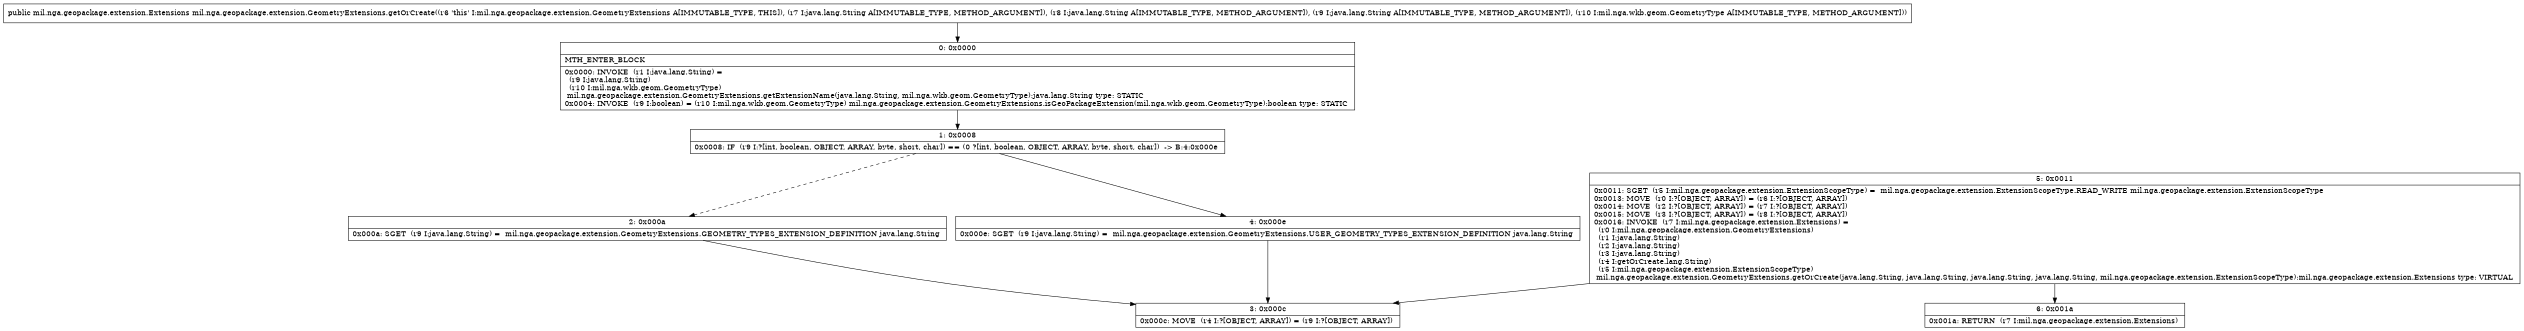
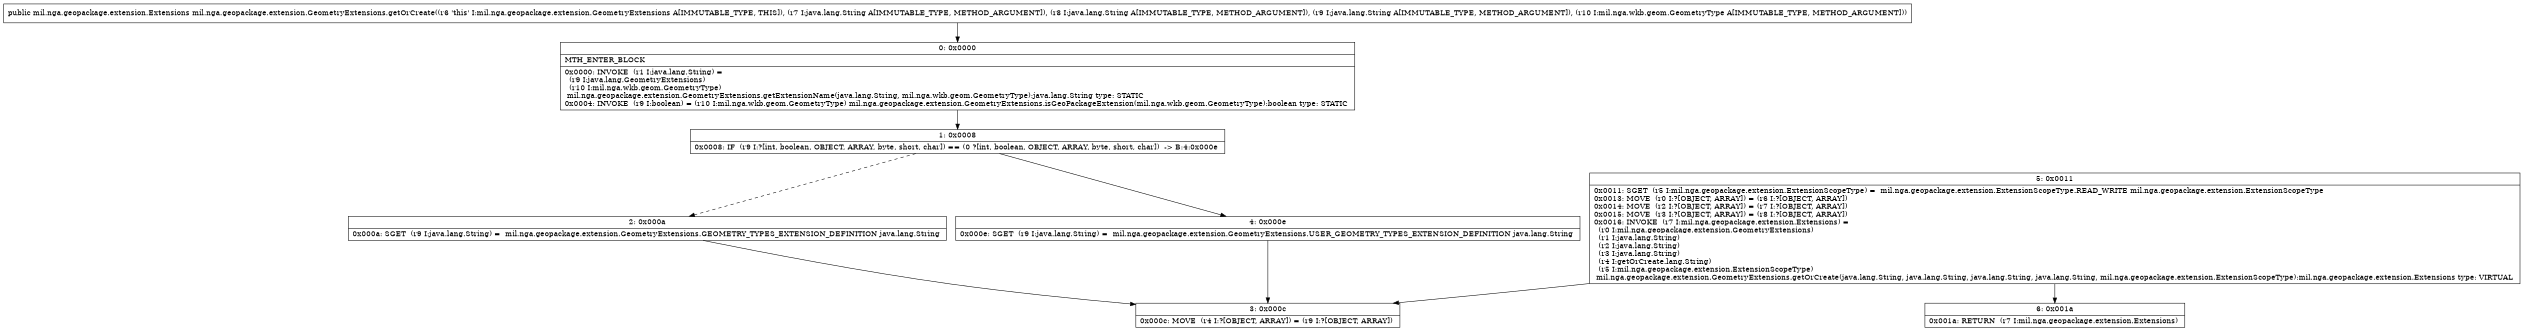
(608, 80) -> (635, 80)
